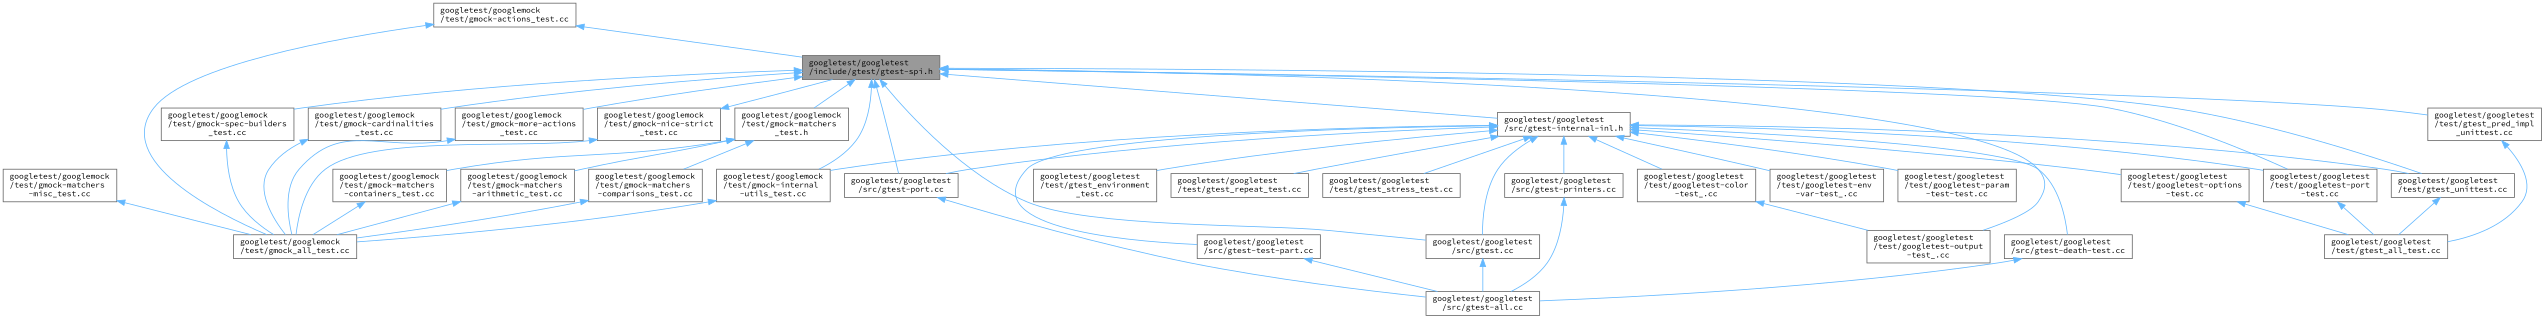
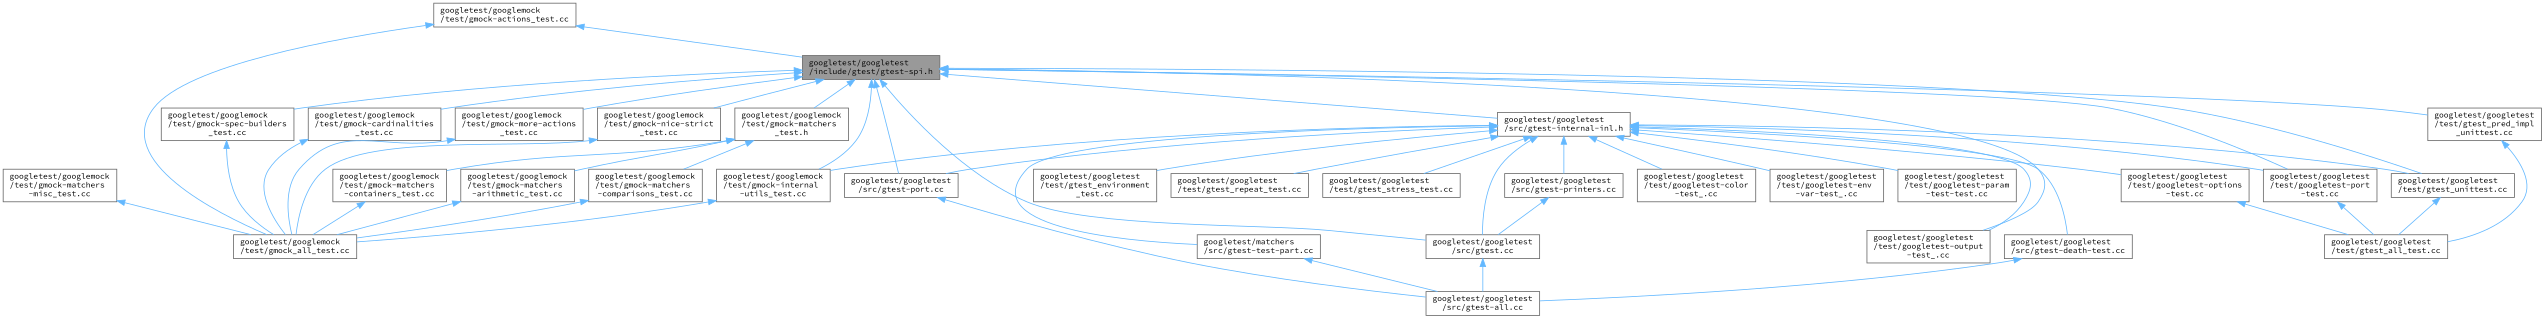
(781, 93) -> (765, 95)
(1816, 217) -> (1874, 140)
(1259, 247) -> (1259, 247)
(1551, 257) -> (1520, 219)
